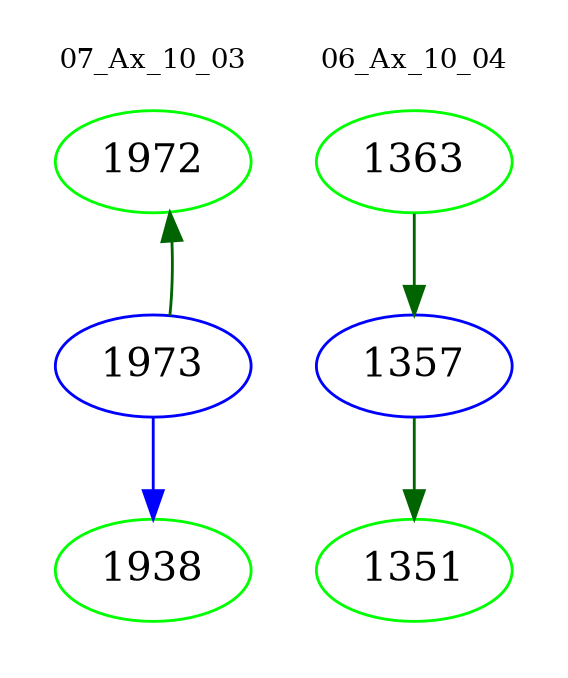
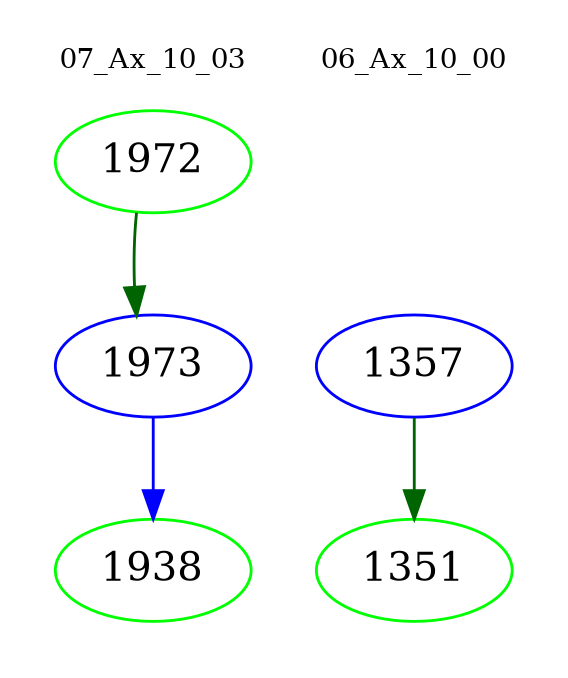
(414, 61) -> (414, 61)
(414, 162) -> none
(172, 279) -> (134, 250)
